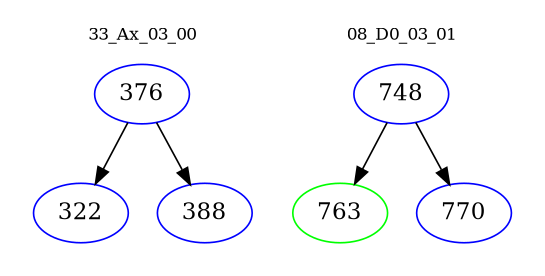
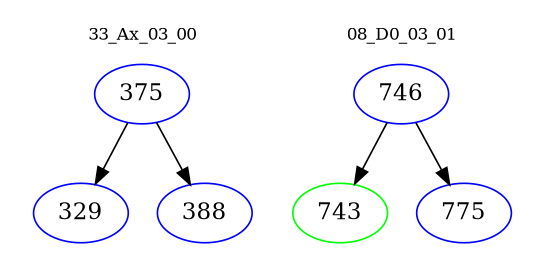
(142, 94) -> (142, 94)
(401, 94) -> (401, 94)
(81, 213) -> (81, 213)
(340, 213) -> (340, 213)
(464, 213) -> (464, 213)
